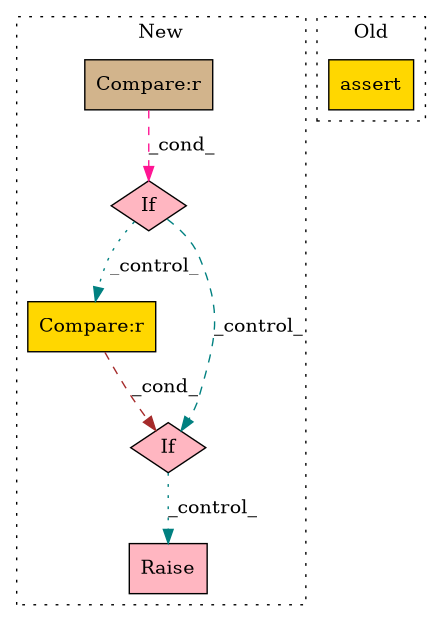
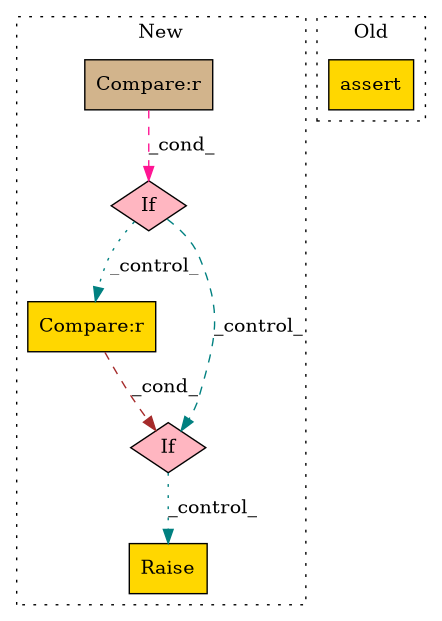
(168, 569) -> (168, 569)
